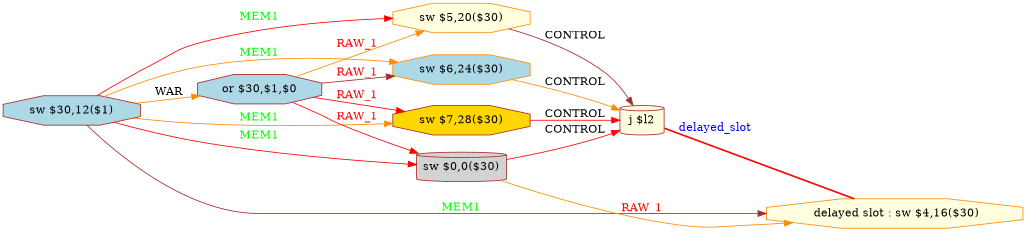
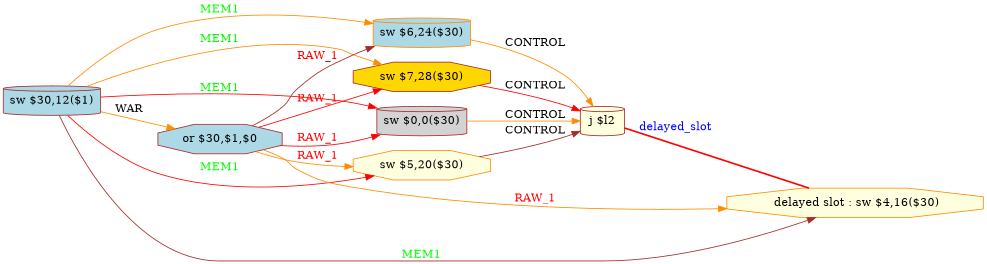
(461, 70) -> (422, 33)
(72, 110) -> (52, 101)
(560, 148) -> (519, 121)
(641, 219) -> (486, 203)
